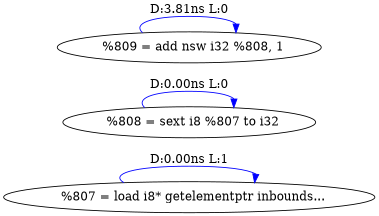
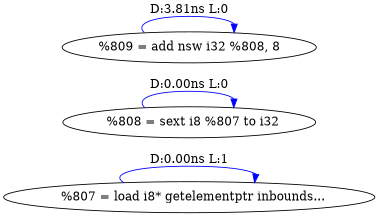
(189, 47) -> (189, 47)
